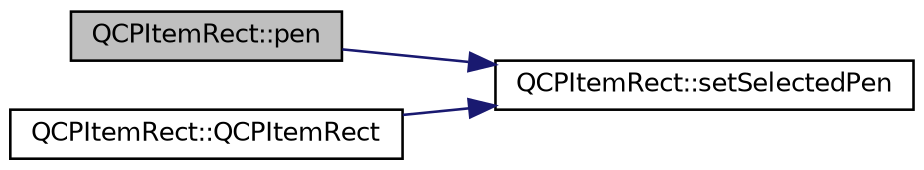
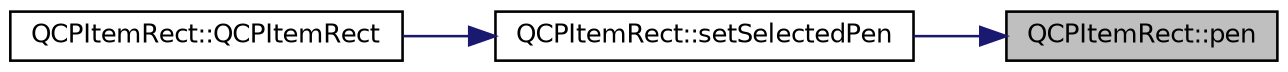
(405, 56) -> (947, 36)
